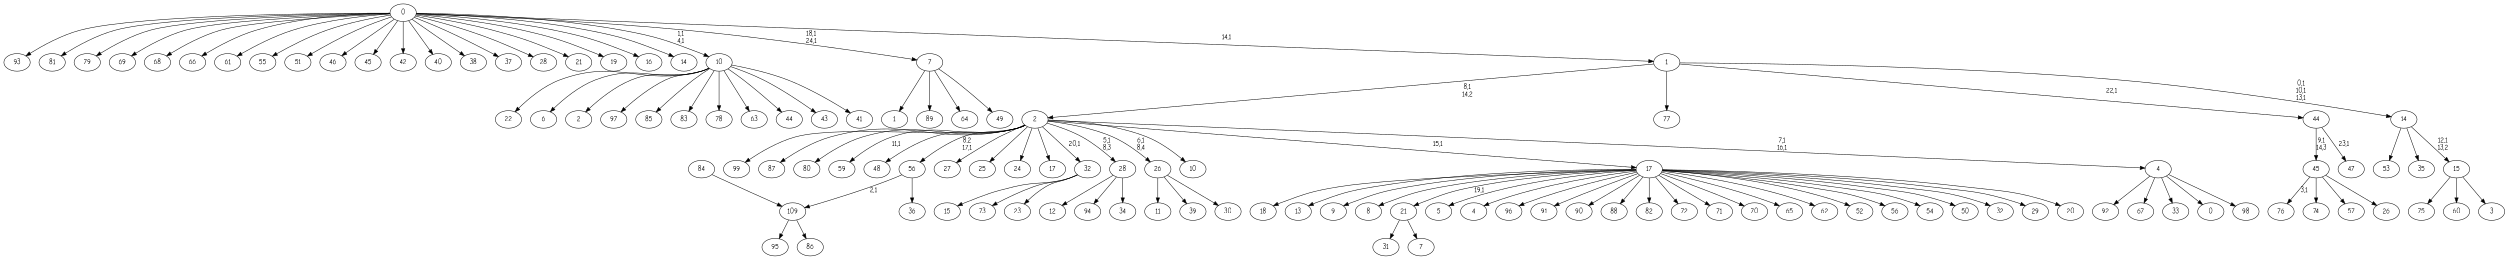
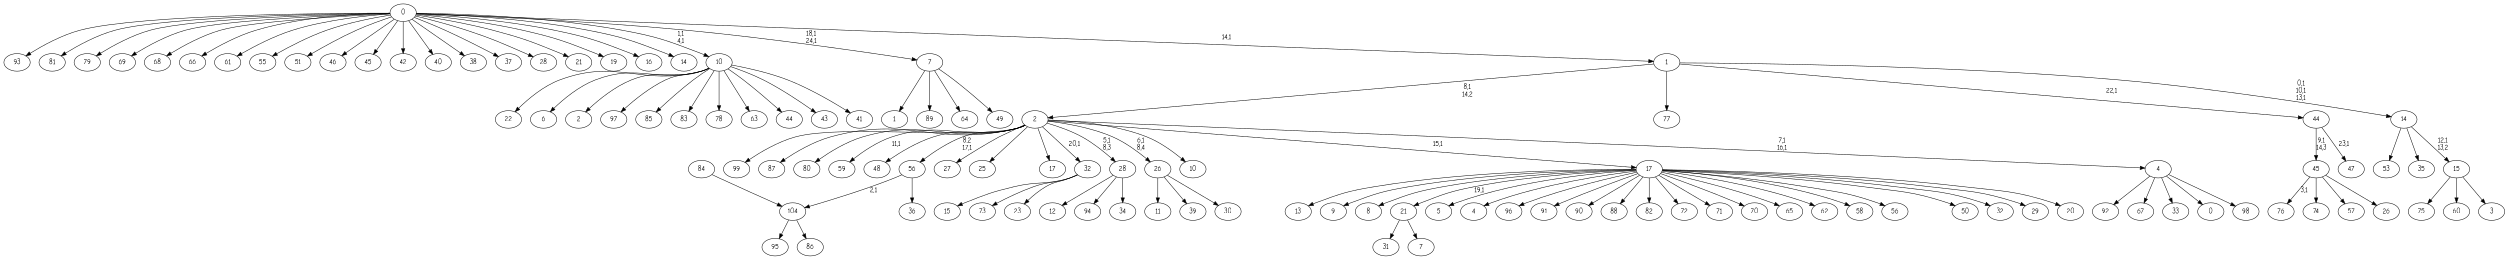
(1017, 169) -> none
(793, 212) -> (793, 212)
(1263, 212) -> none
(1860, 212) -> (1860, 212)
(1930, 212) -> none
